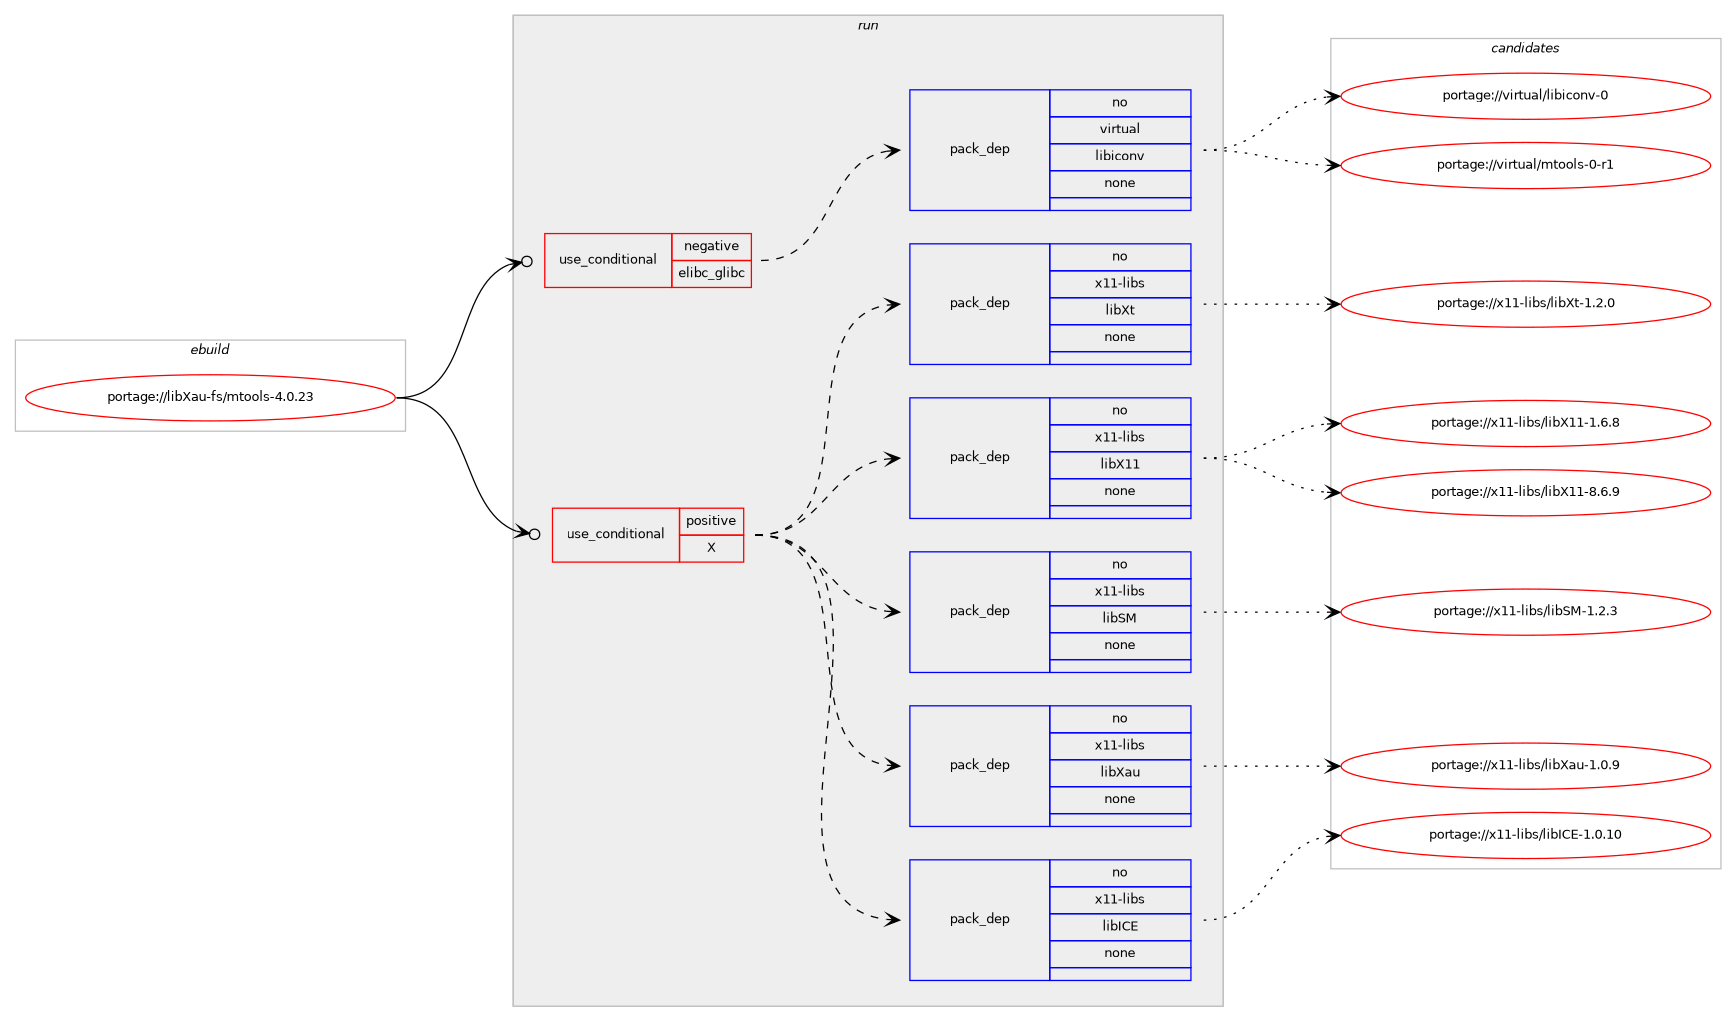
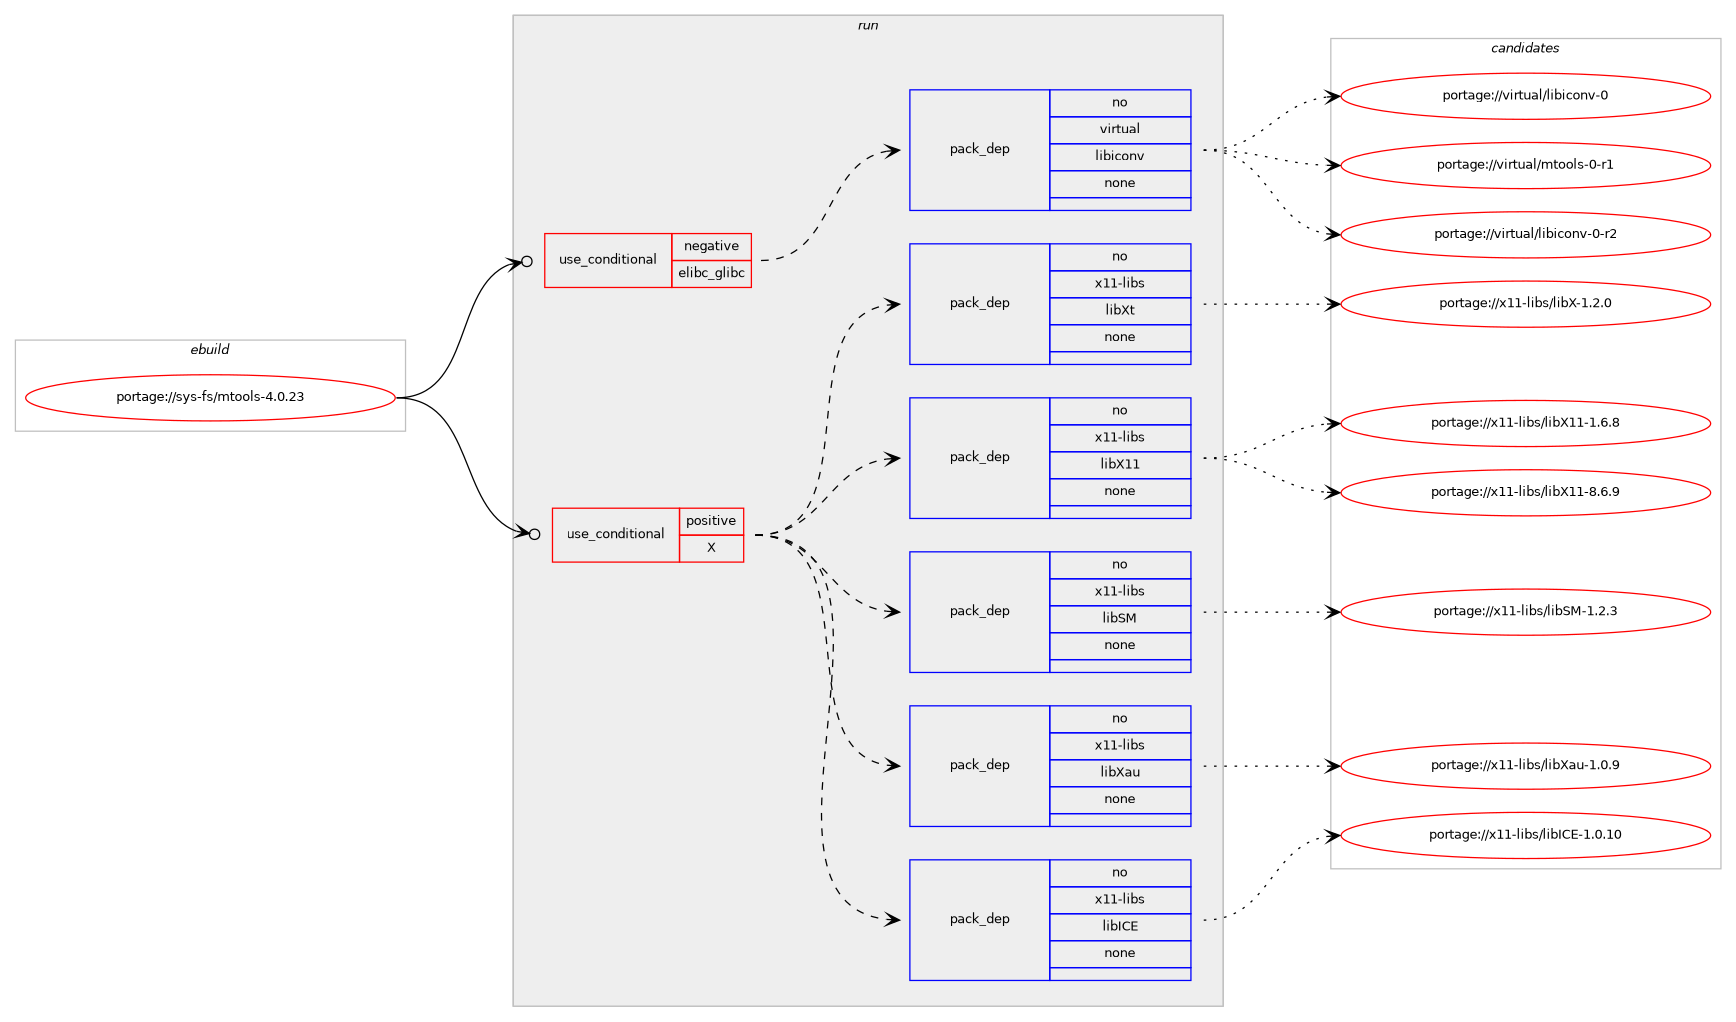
none -> (1526, 235)
(1526, 304) -> (1526, 304)
(210, 398) -> (210, 398)
